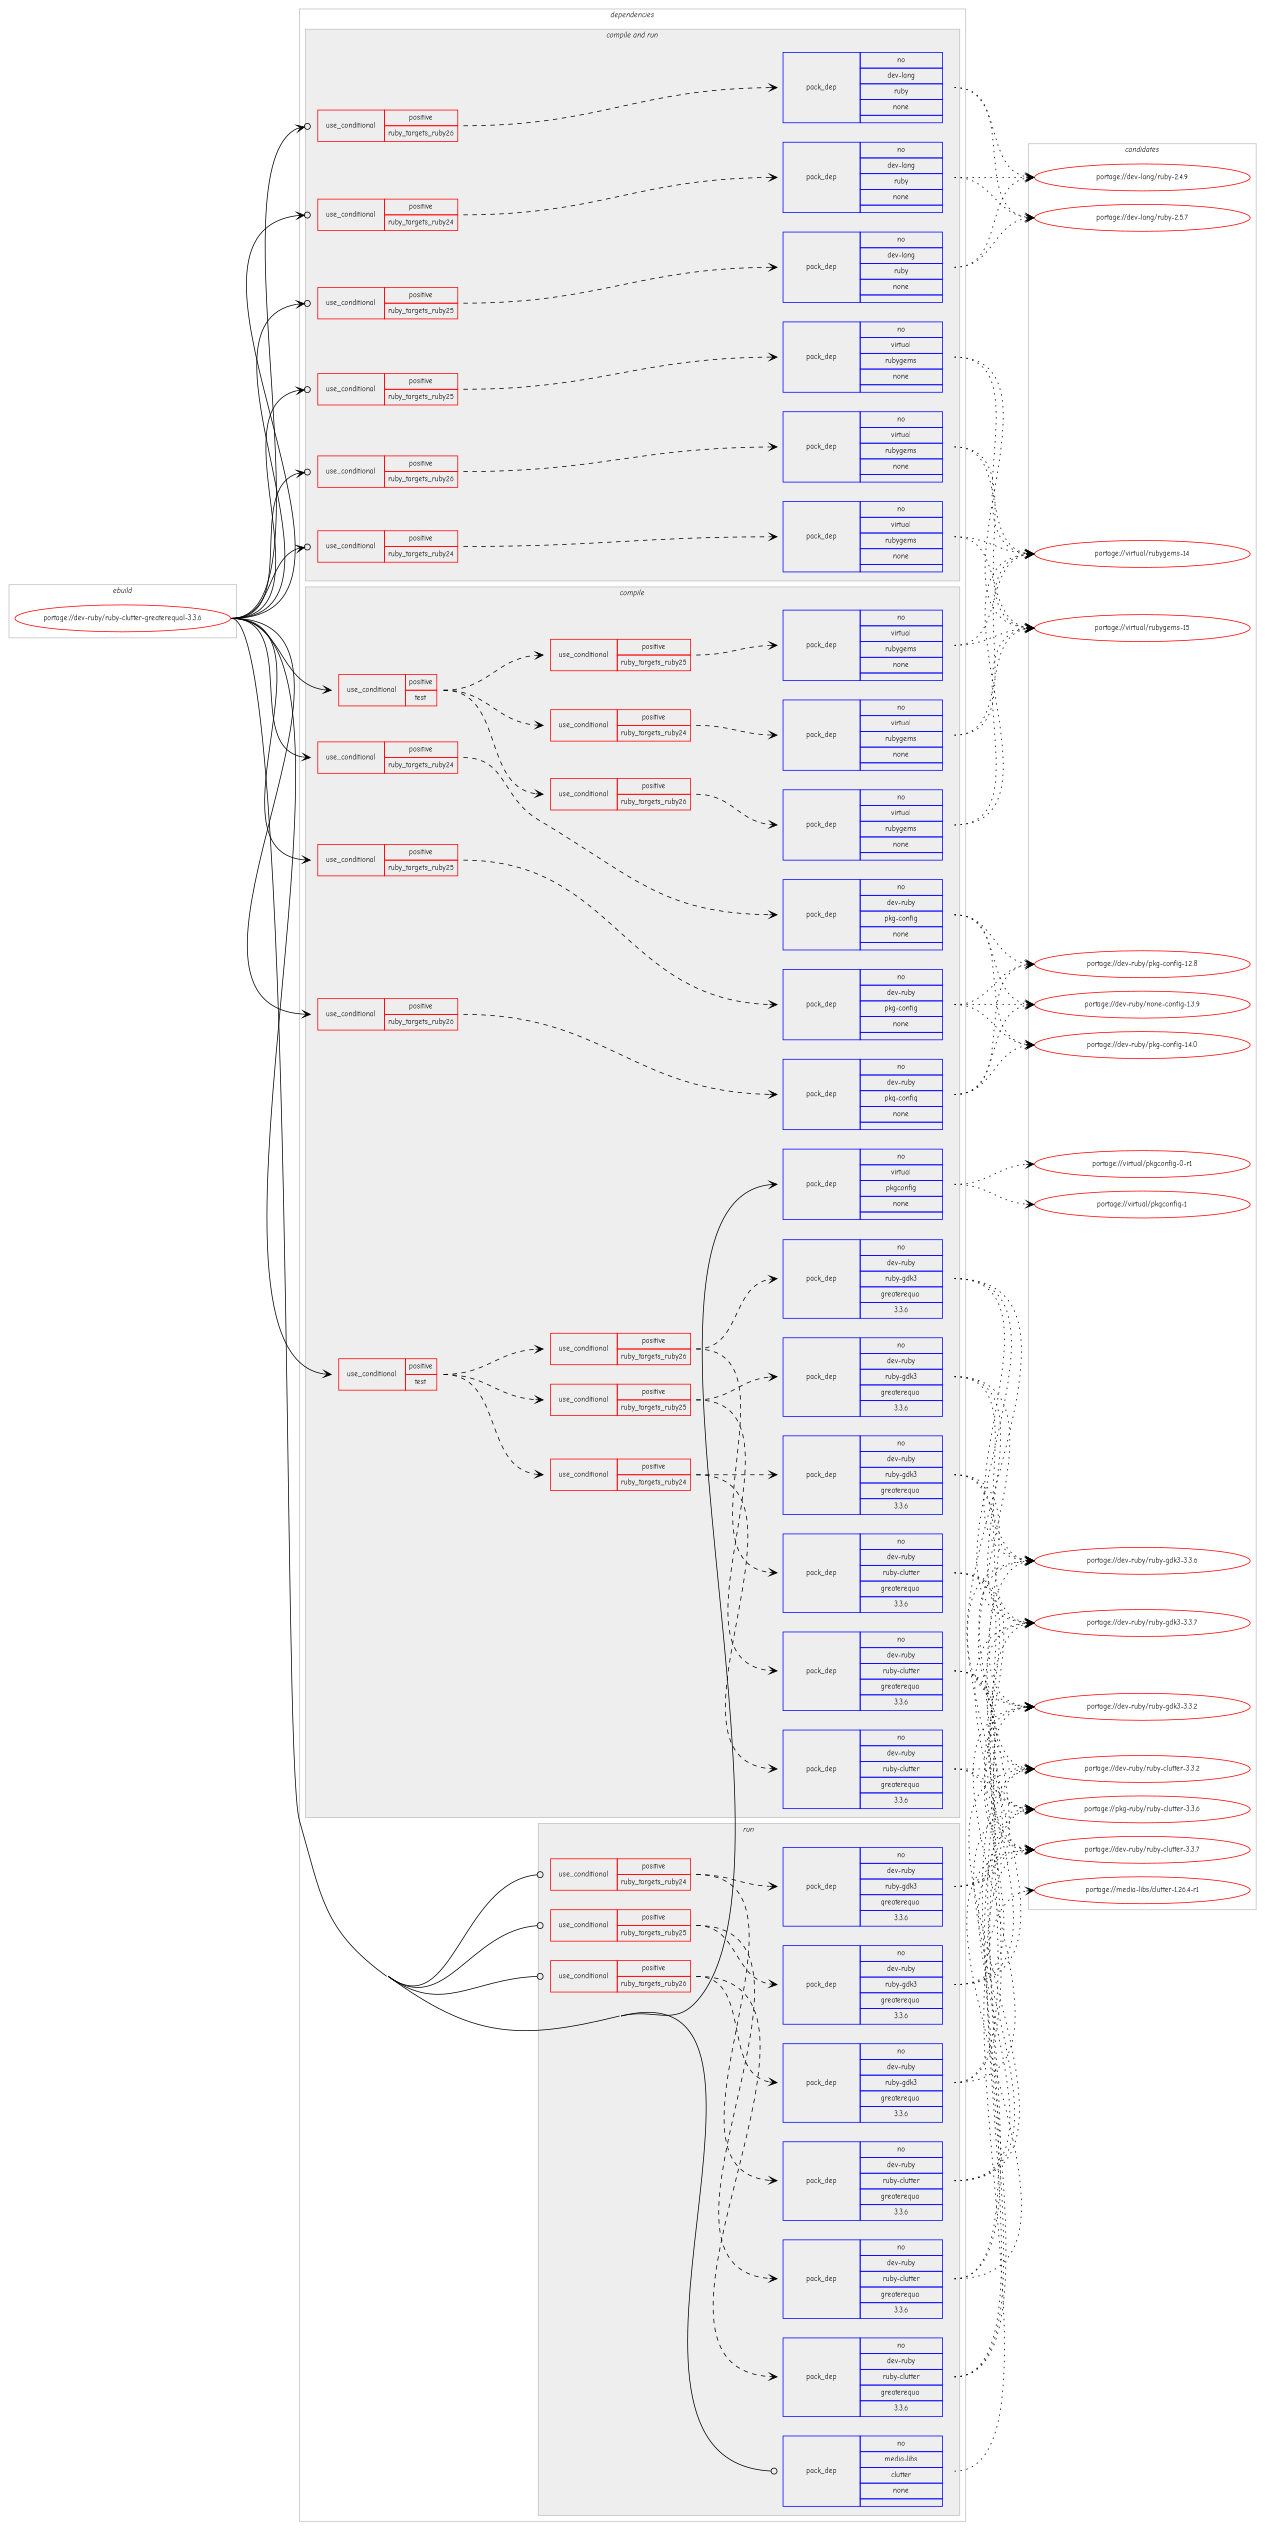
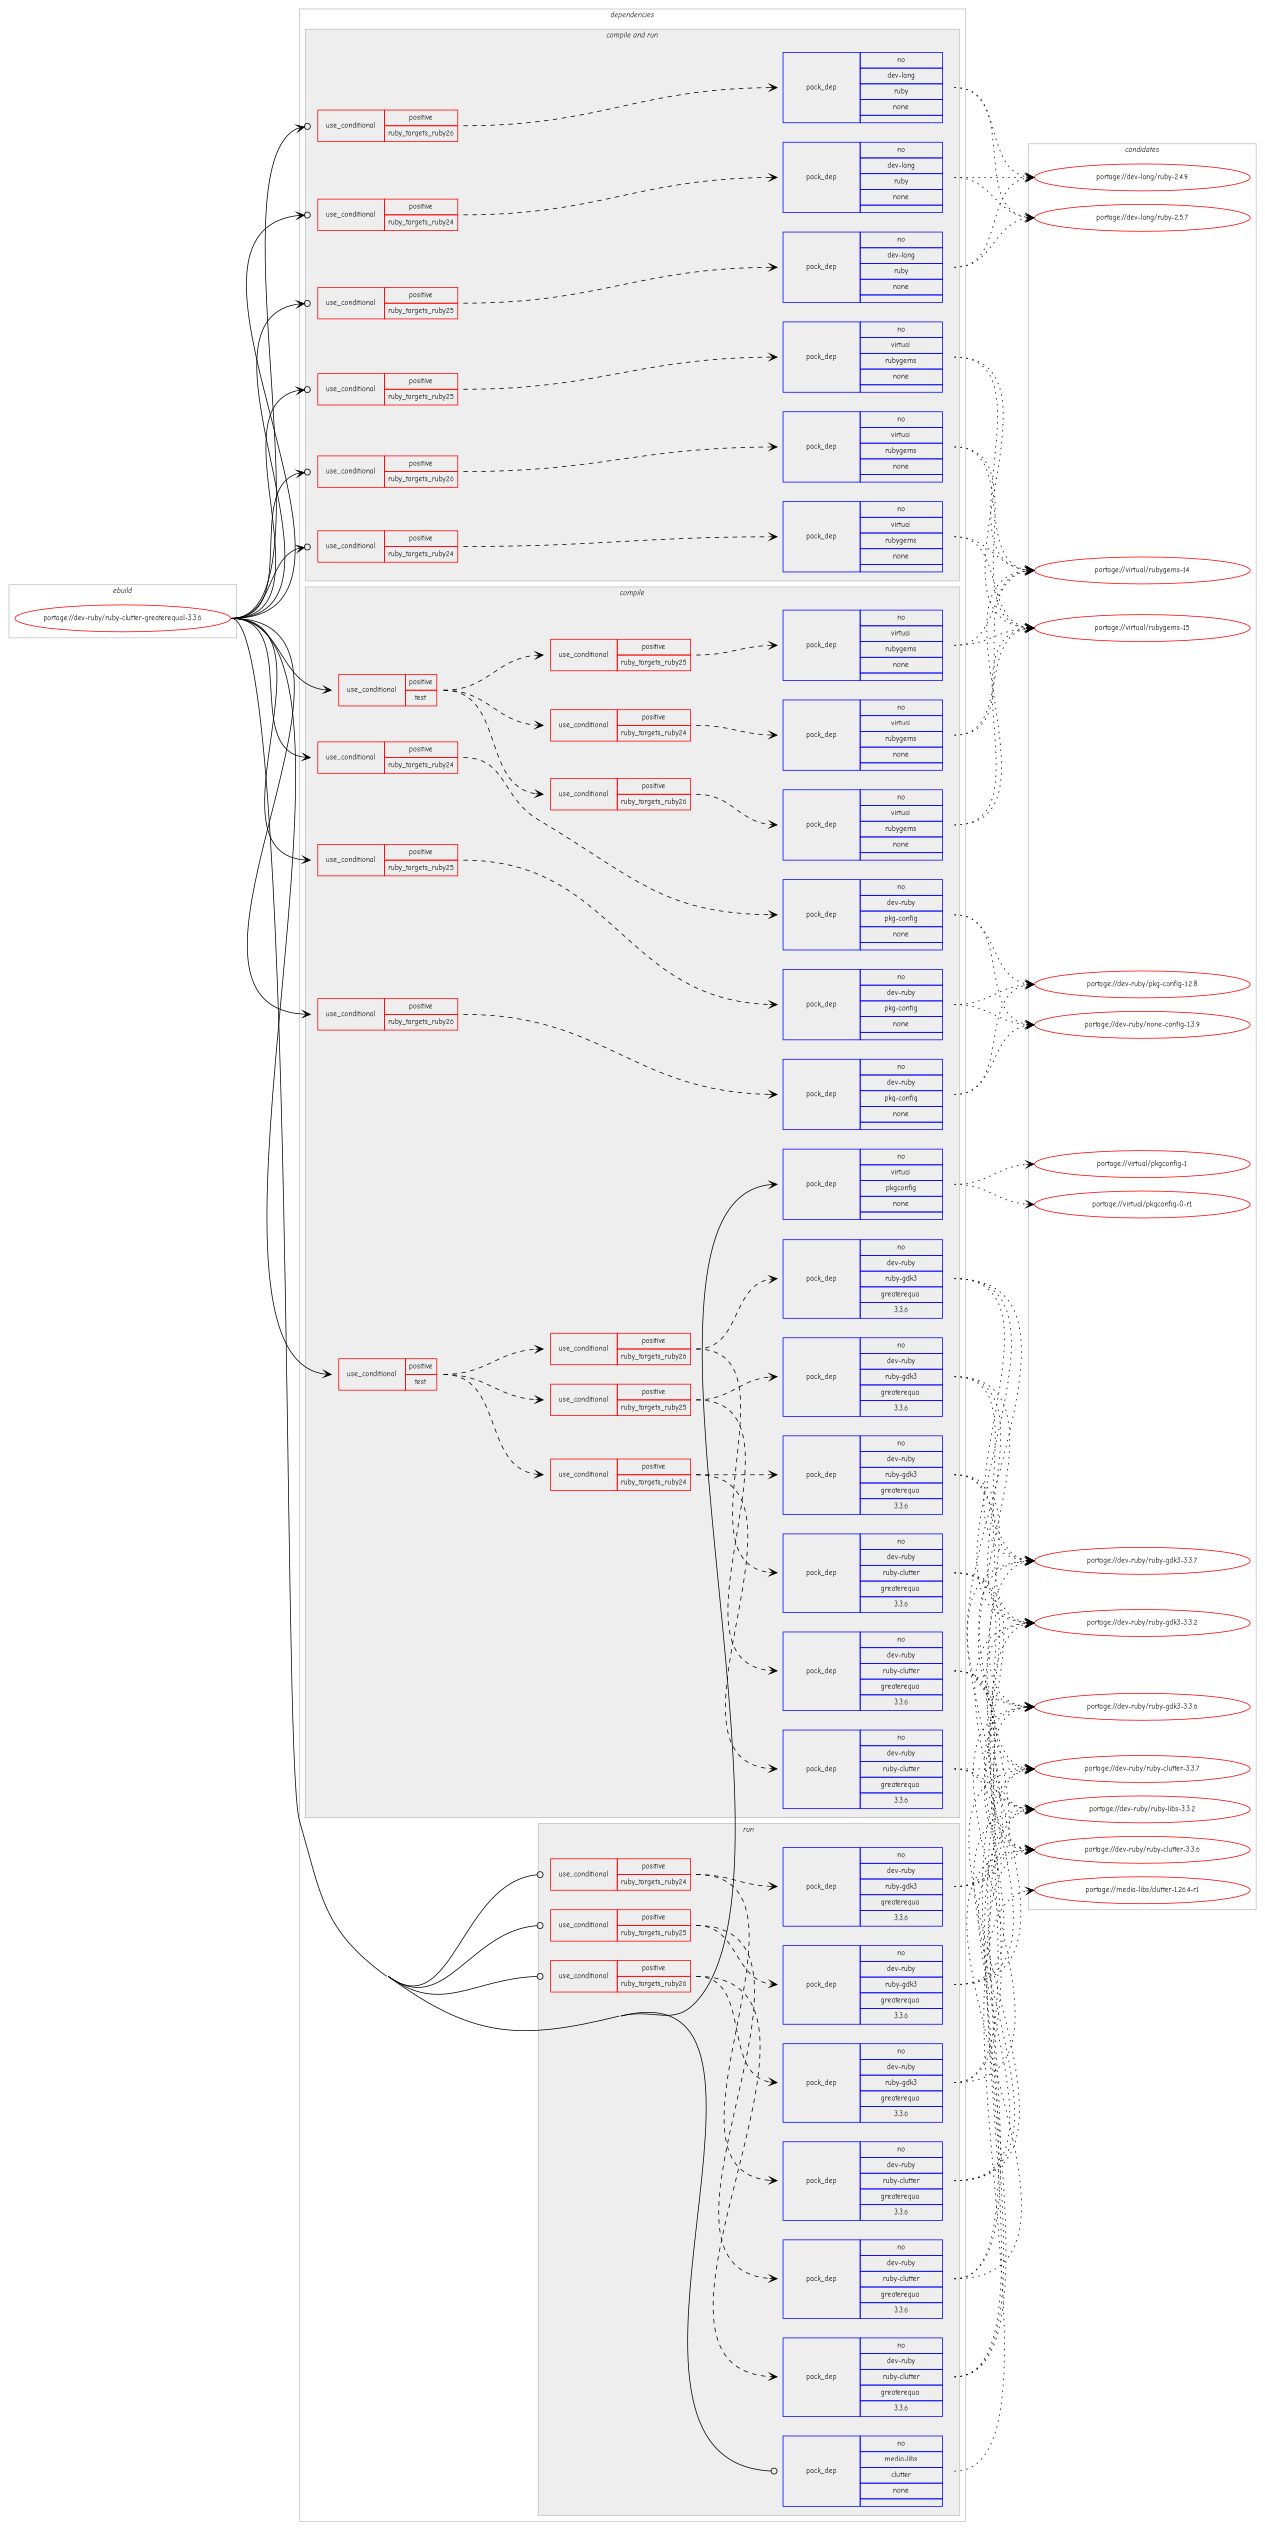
(1142, 1045) -> none
(1142, 1769) -> (1142, 1809)
(1142, 1809) -> (1142, 1850)
